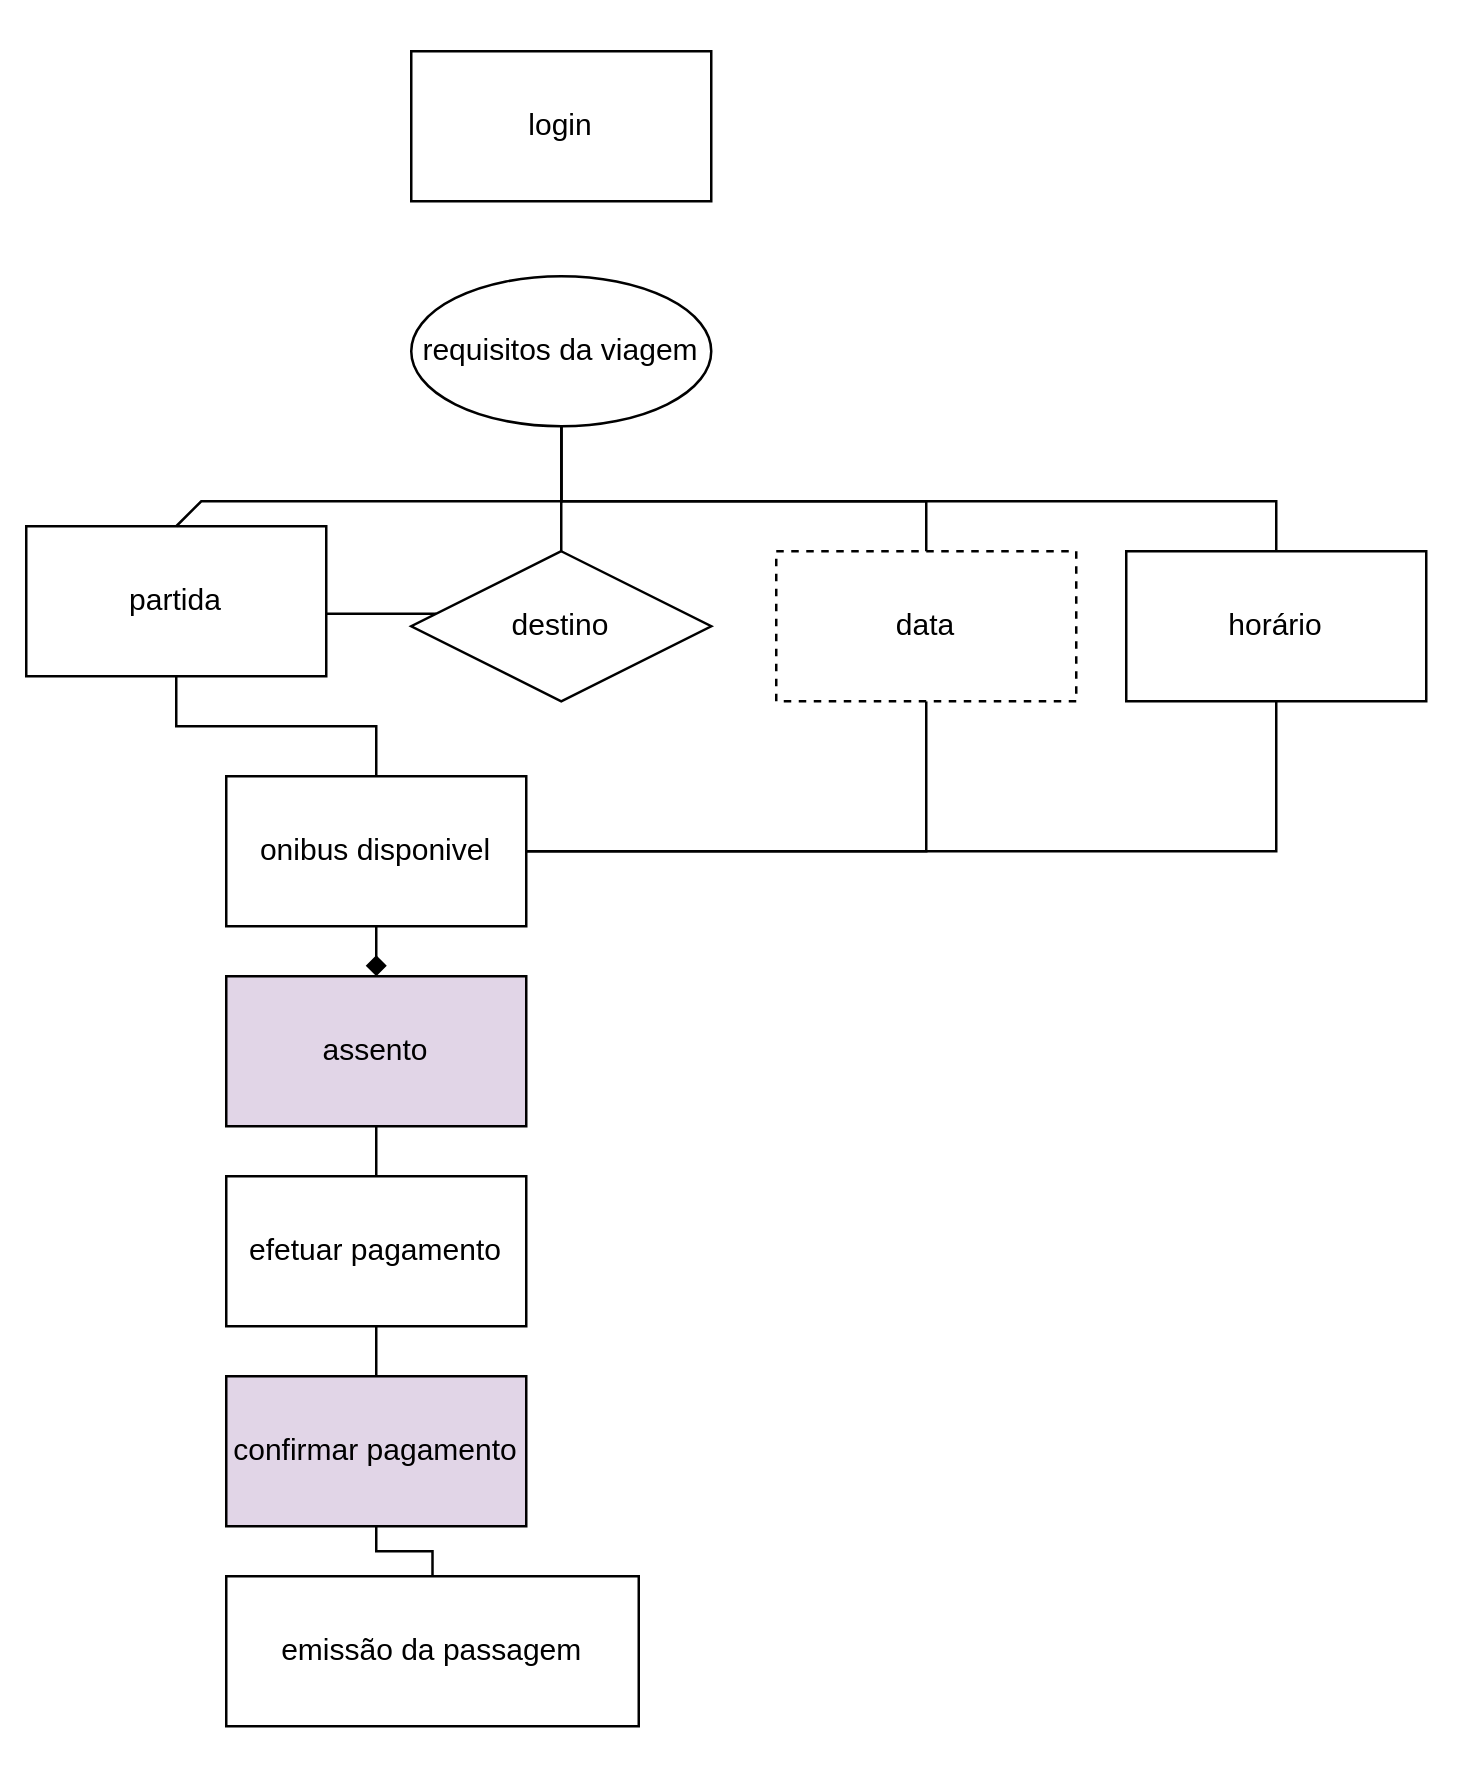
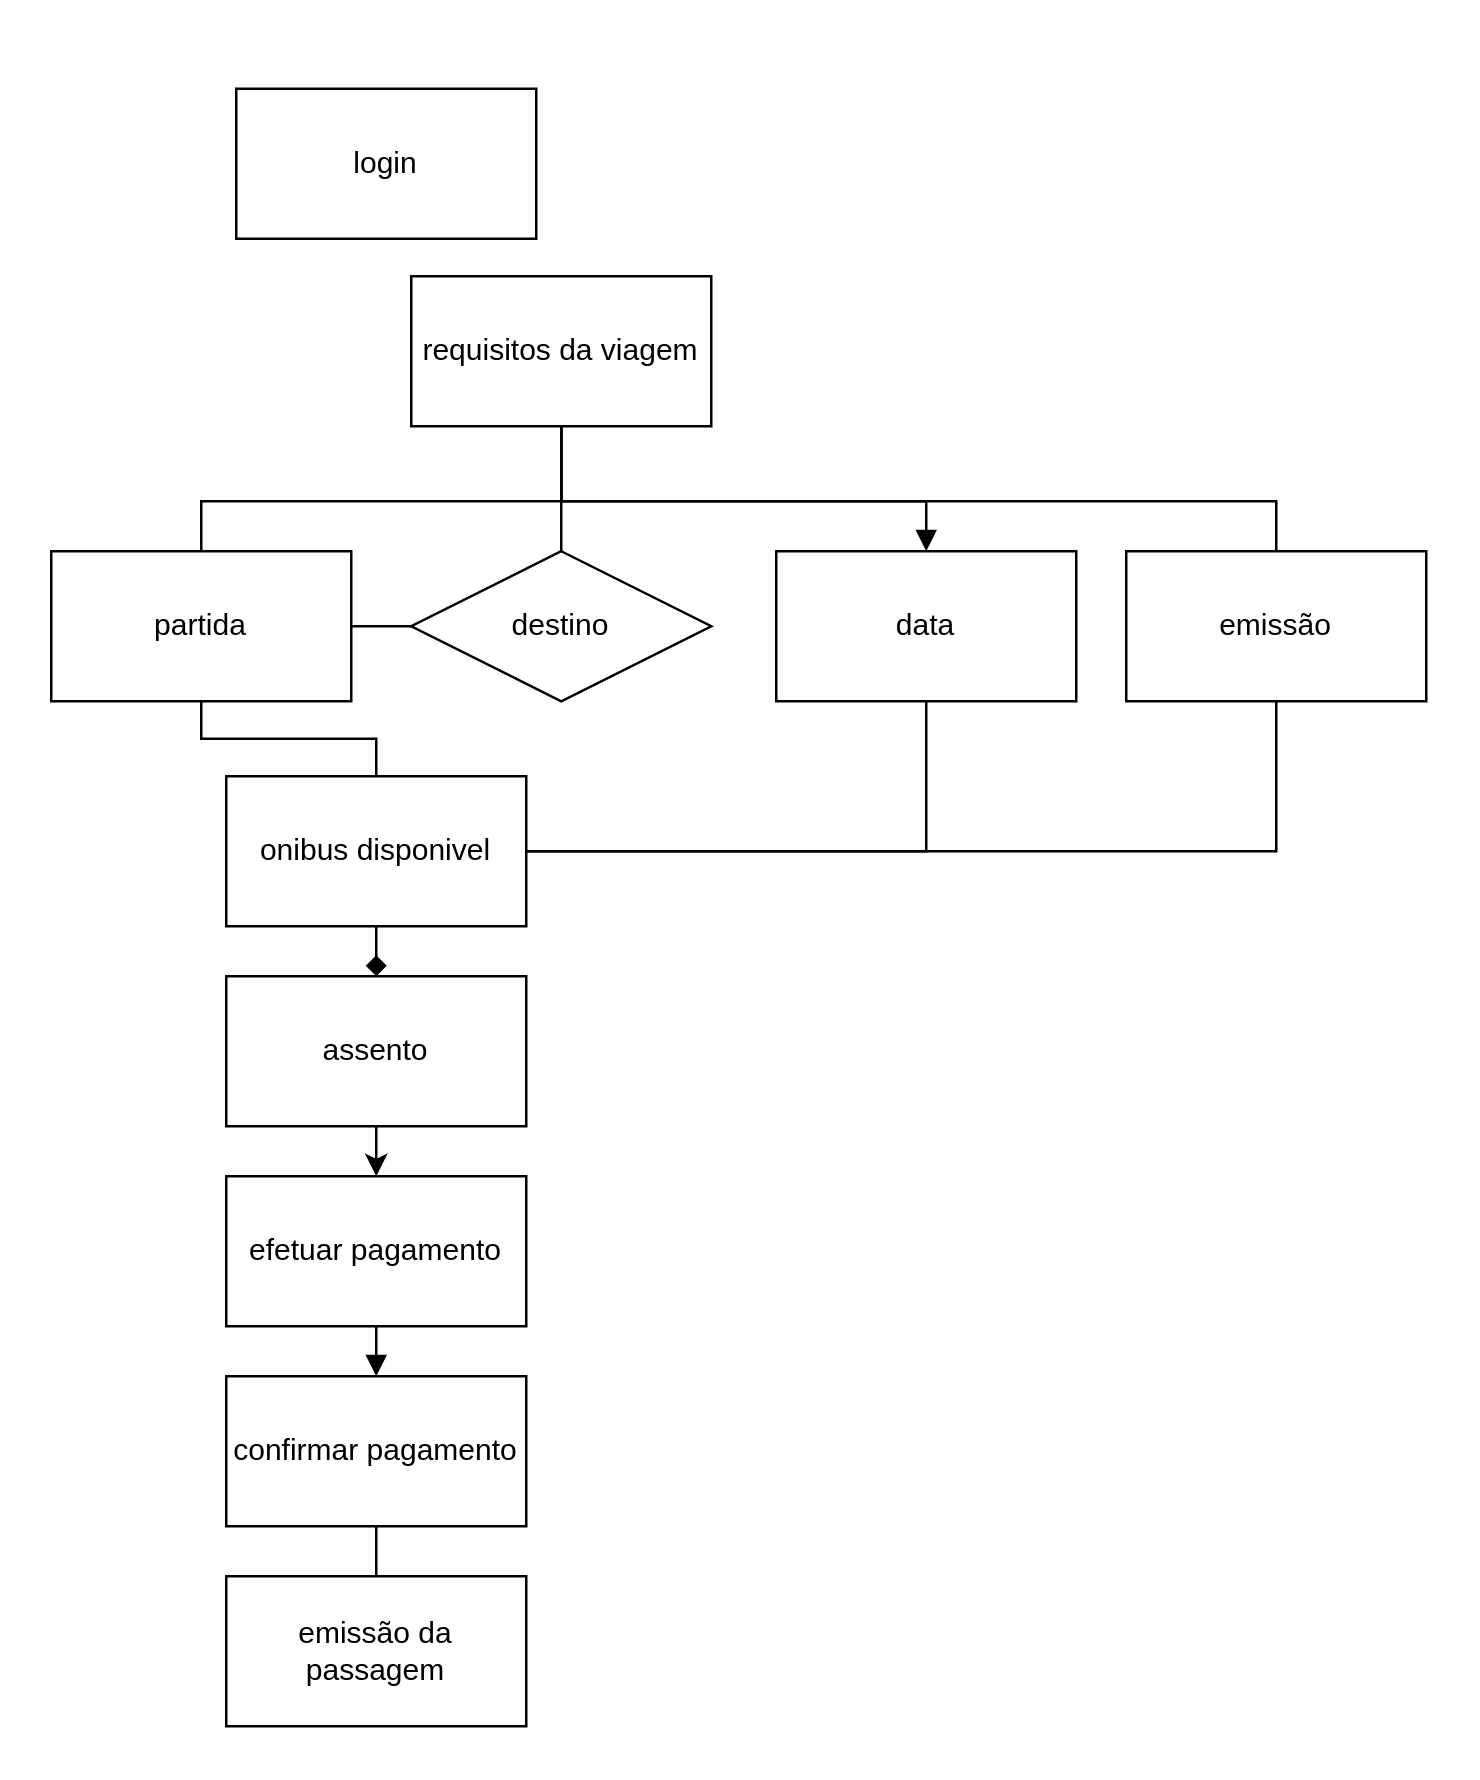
(561, 126) -> (386, 164)
(561, 351) -> (561, 351)
(926, 539) -> (926, 529)
(176, 601) -> (201, 626)
(926, 626) -> (926, 626)
(1276, 626) -> (1276, 626)
(376, 1051) -> (376, 1051)
(376, 1165) -> (376, 1158)
(376, 1363) -> (376, 1355)
(376, 1451) -> (376, 1451)
(433, 1651) -> (376, 1651)
